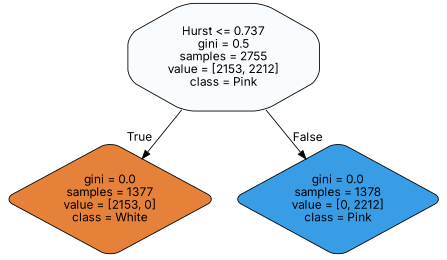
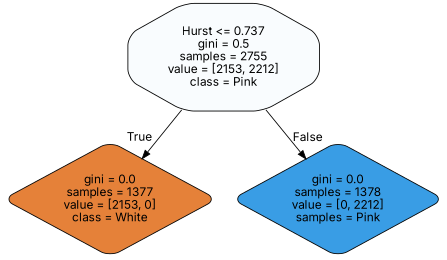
(338, 199) -> (338, 199)
